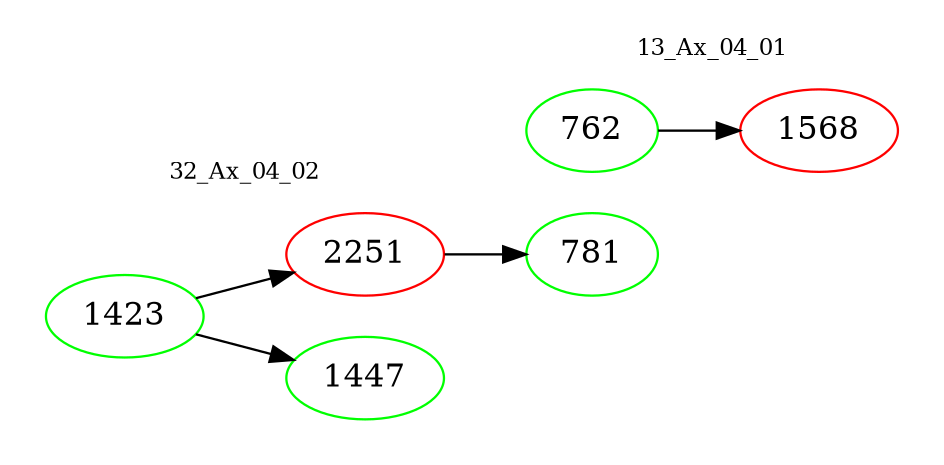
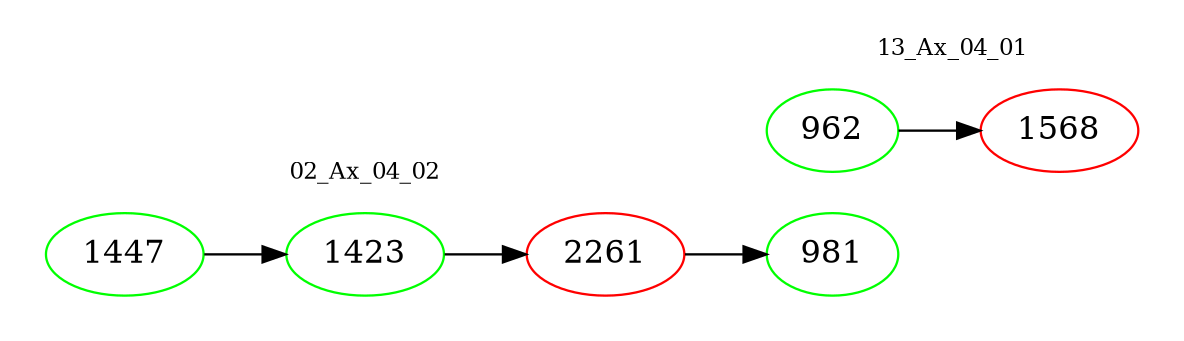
(592, 131) -> (833, 131)
(245, 173) -> (365, 173)
(365, 254) -> (606, 254)
(592, 254) -> (833, 254)
(234, 344) -> (233, 254)
